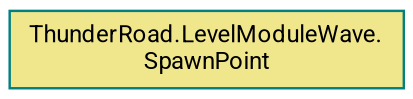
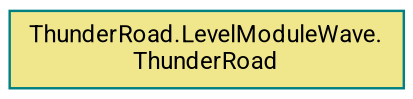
(207, 50) -> (207, 50)
